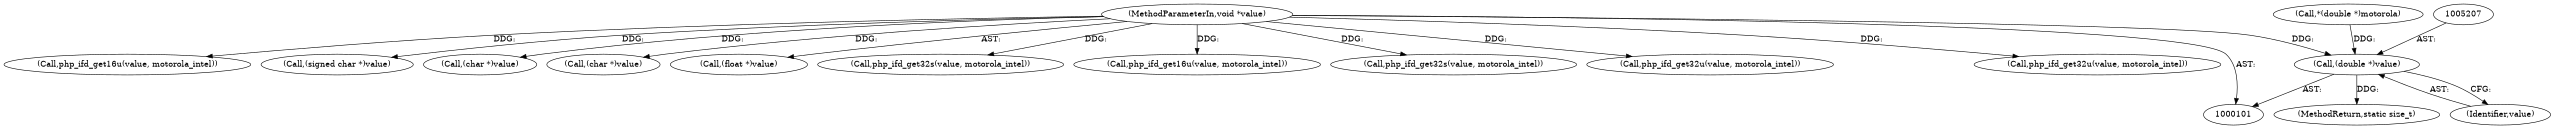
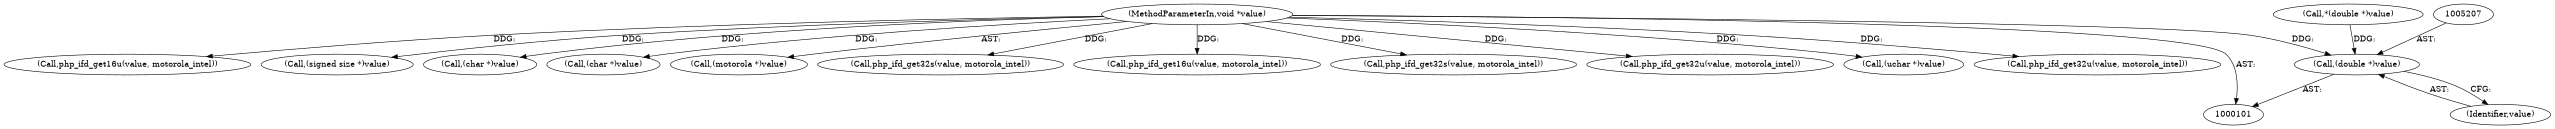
(2348, 14) -> (2348, 14)
(337, 65) -> (337, 65)
(739, 65) -> (739, 65)
none -> (1904, 65)
(2357, 115) -> none
